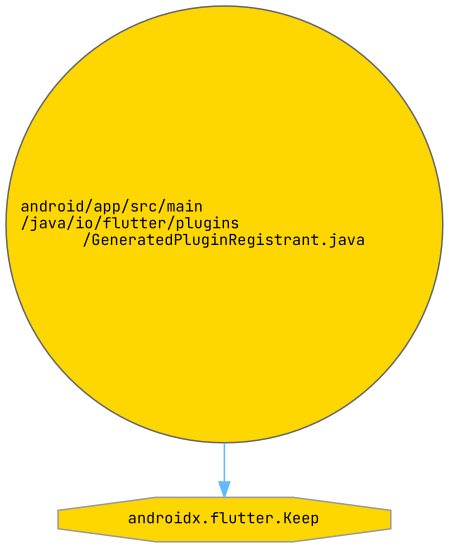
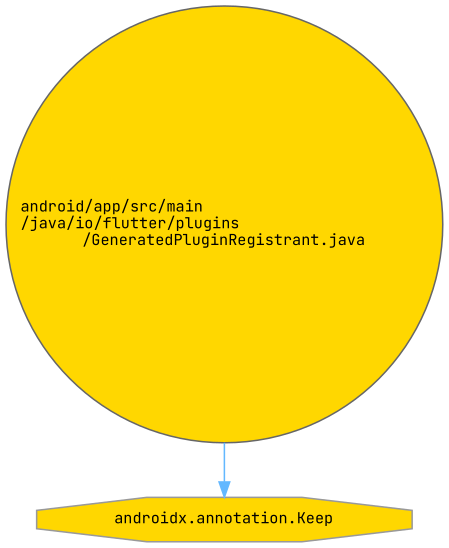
(224, 520) -> (224, 520)
